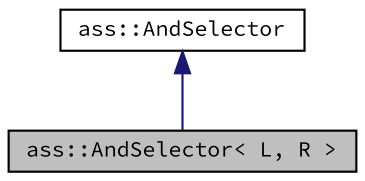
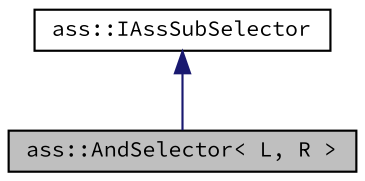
(182, 30) -> (182, 30)
